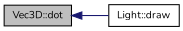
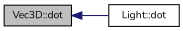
(144, 16) -> (144, 16)
